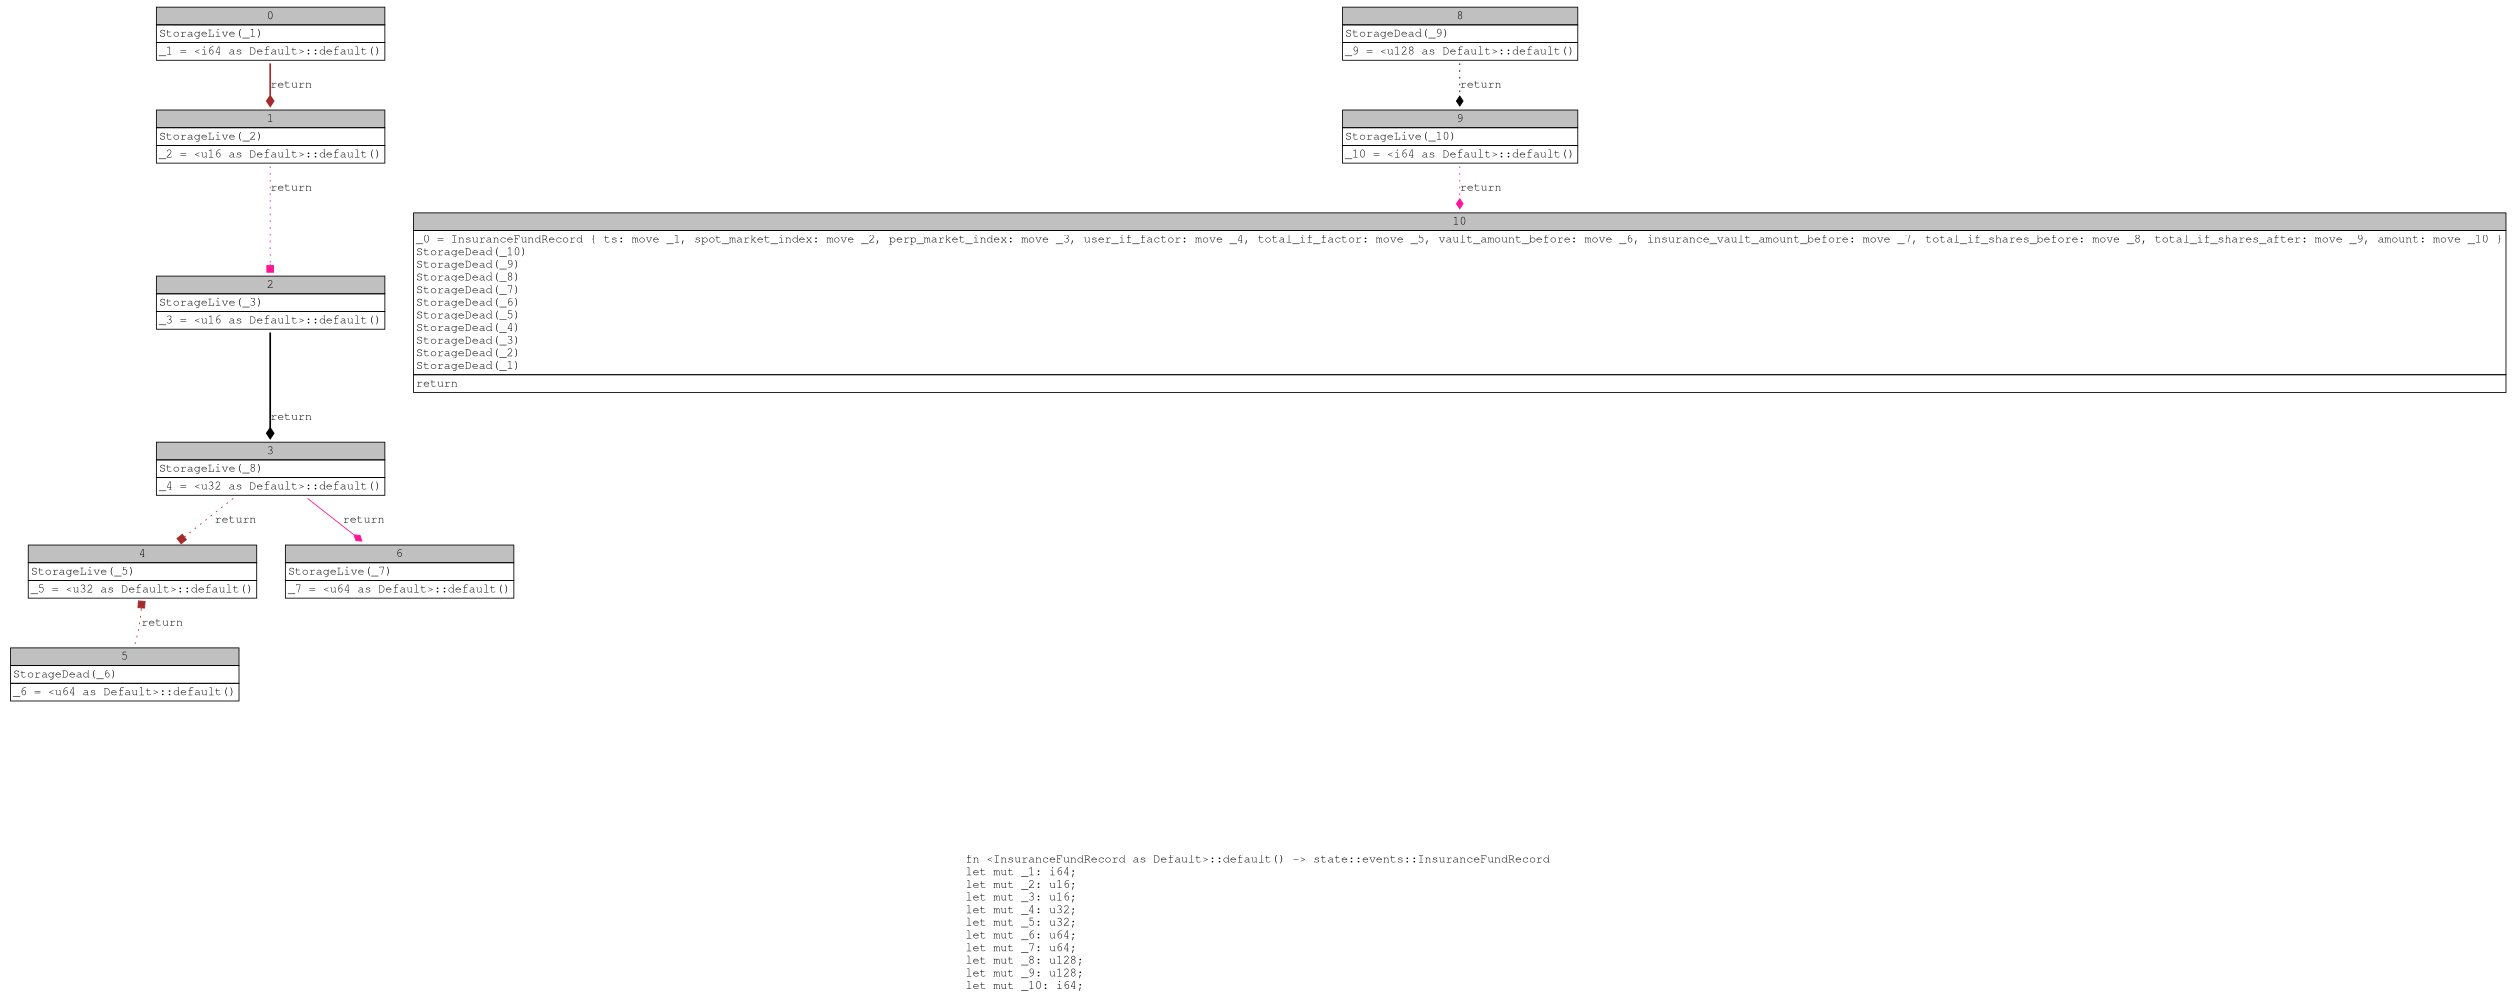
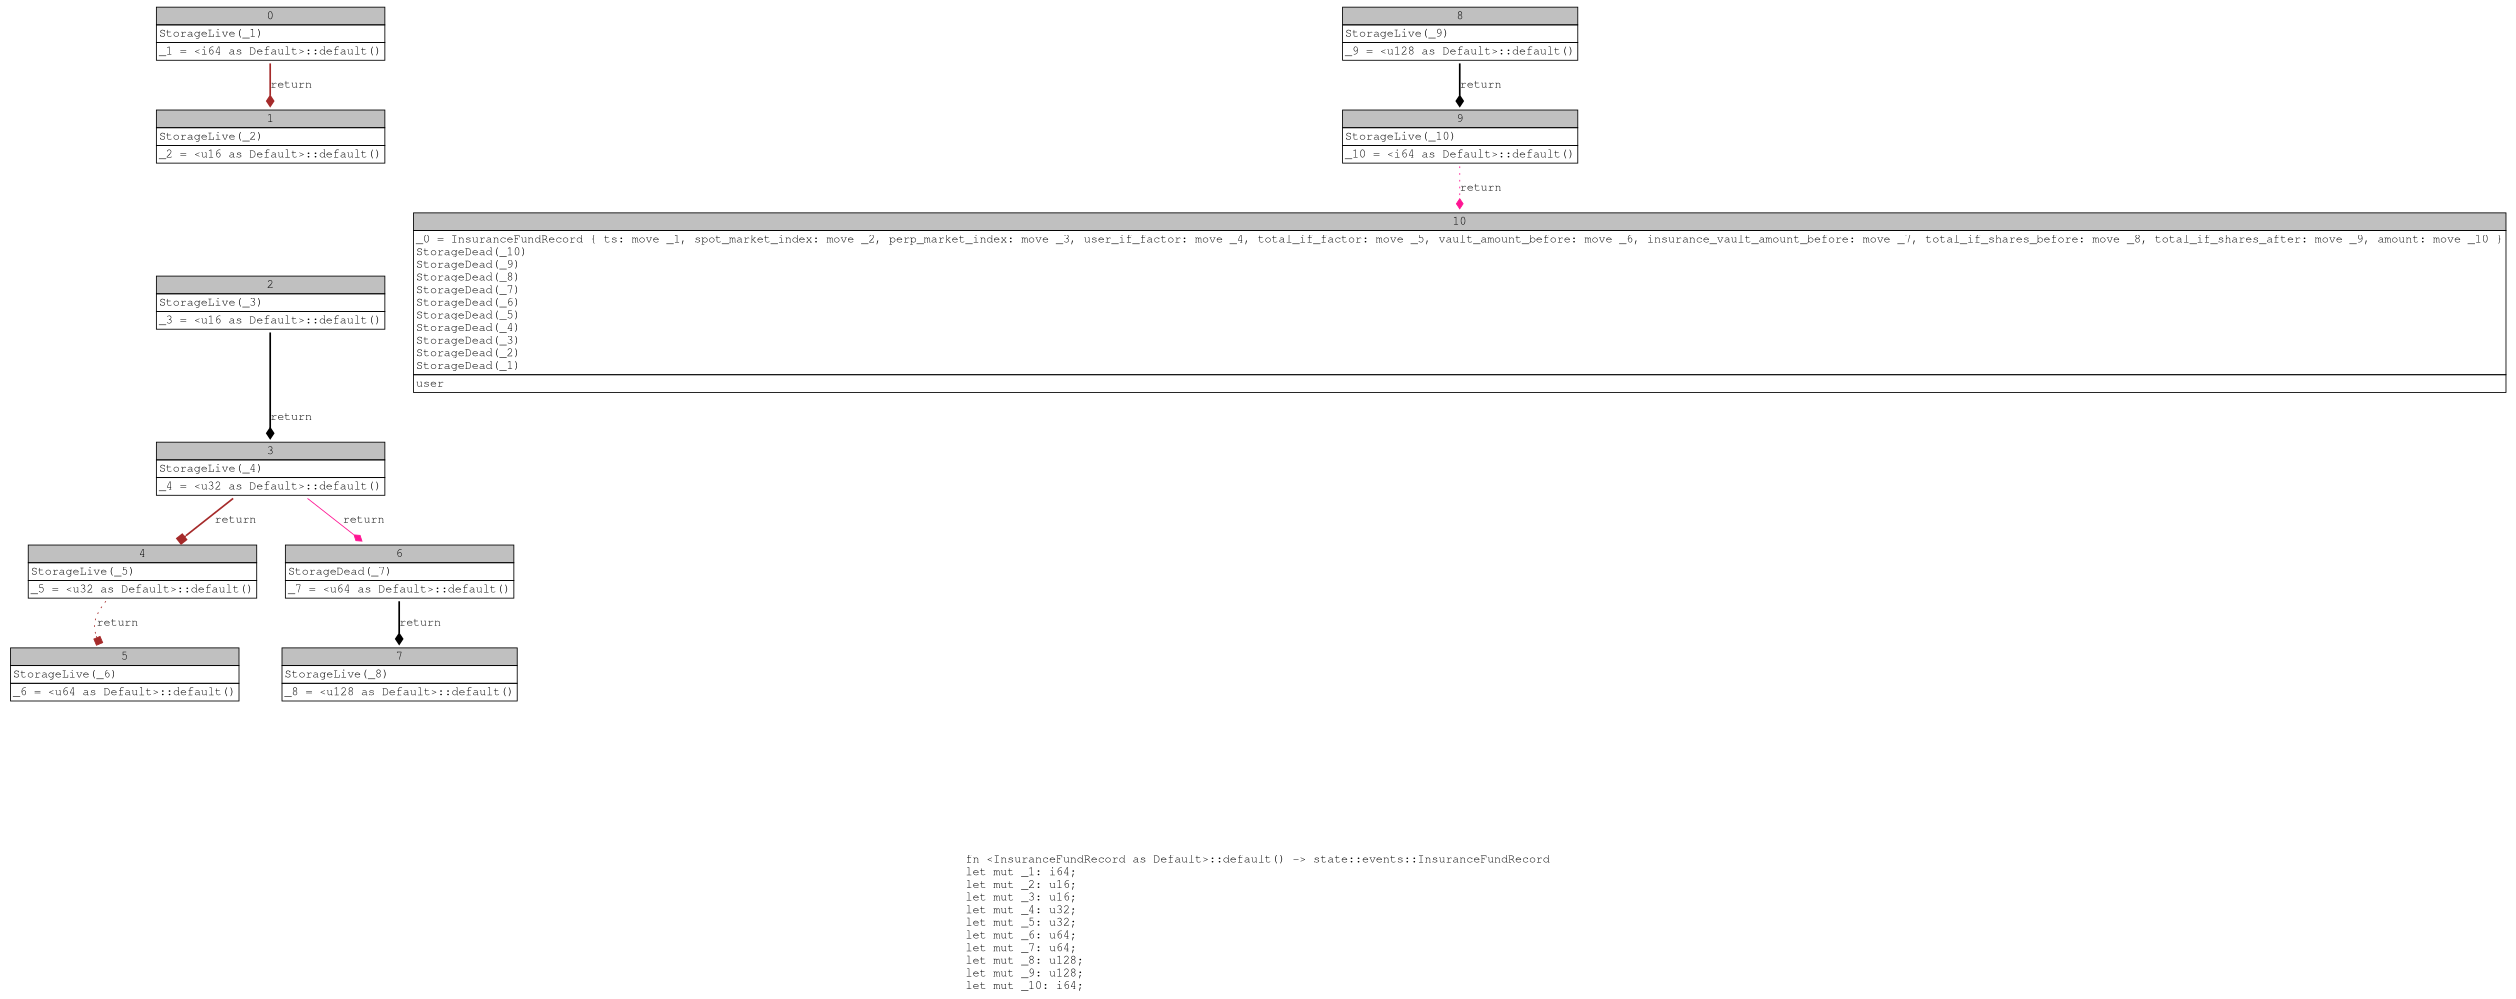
(1397, 33) -> (1397, 33)
(1460, 80) -> (1460, 80)
(270, 215) -> none
(437, 383) -> (430, 383)
(211, 468) -> (211, 468)
(210, 517) -> (210, 517)
(340, 571) -> (340, 571)
(139, 627) -> (96, 617)
(65, 674) -> (65, 674)
none -> (399, 674)
